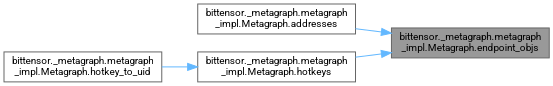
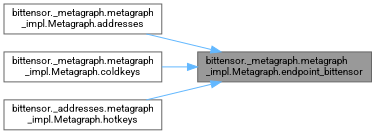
(470, 43) -> (285, 67)
none -> (83, 67)
(83, 67) -> none
(277, 67) -> (83, 115)
